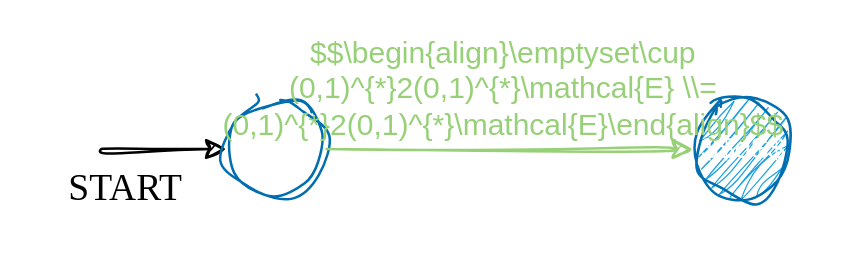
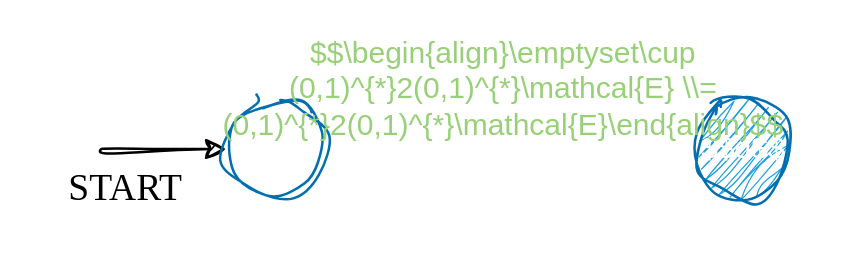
(504, 149) -> none
